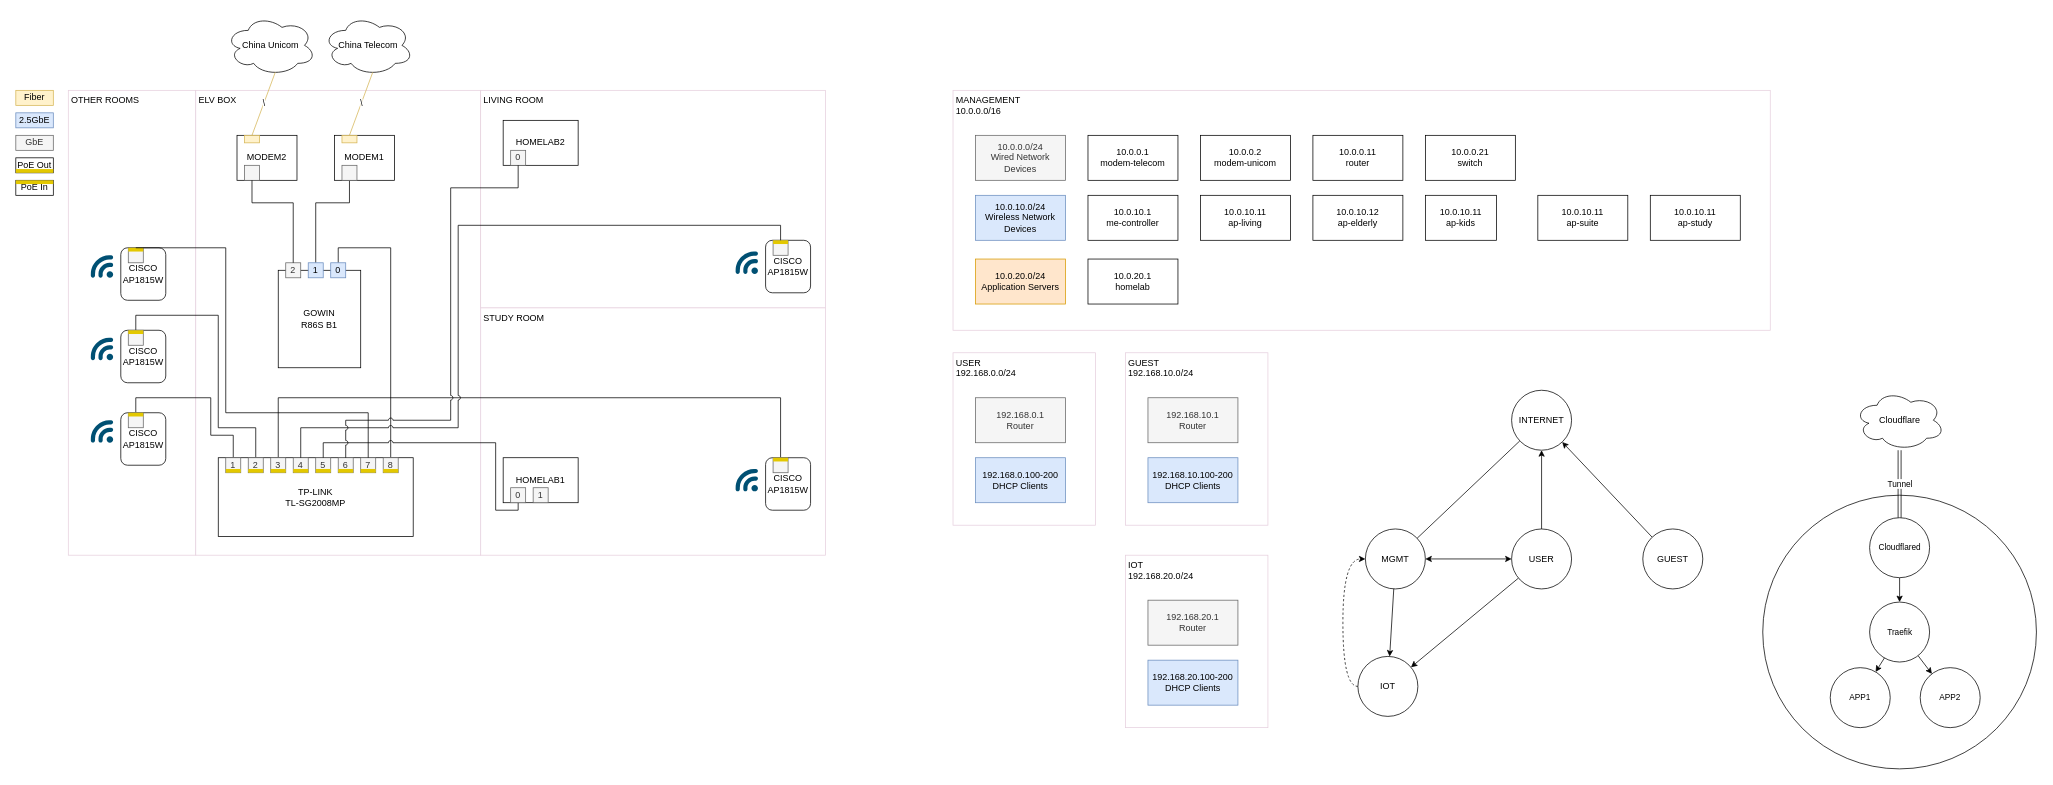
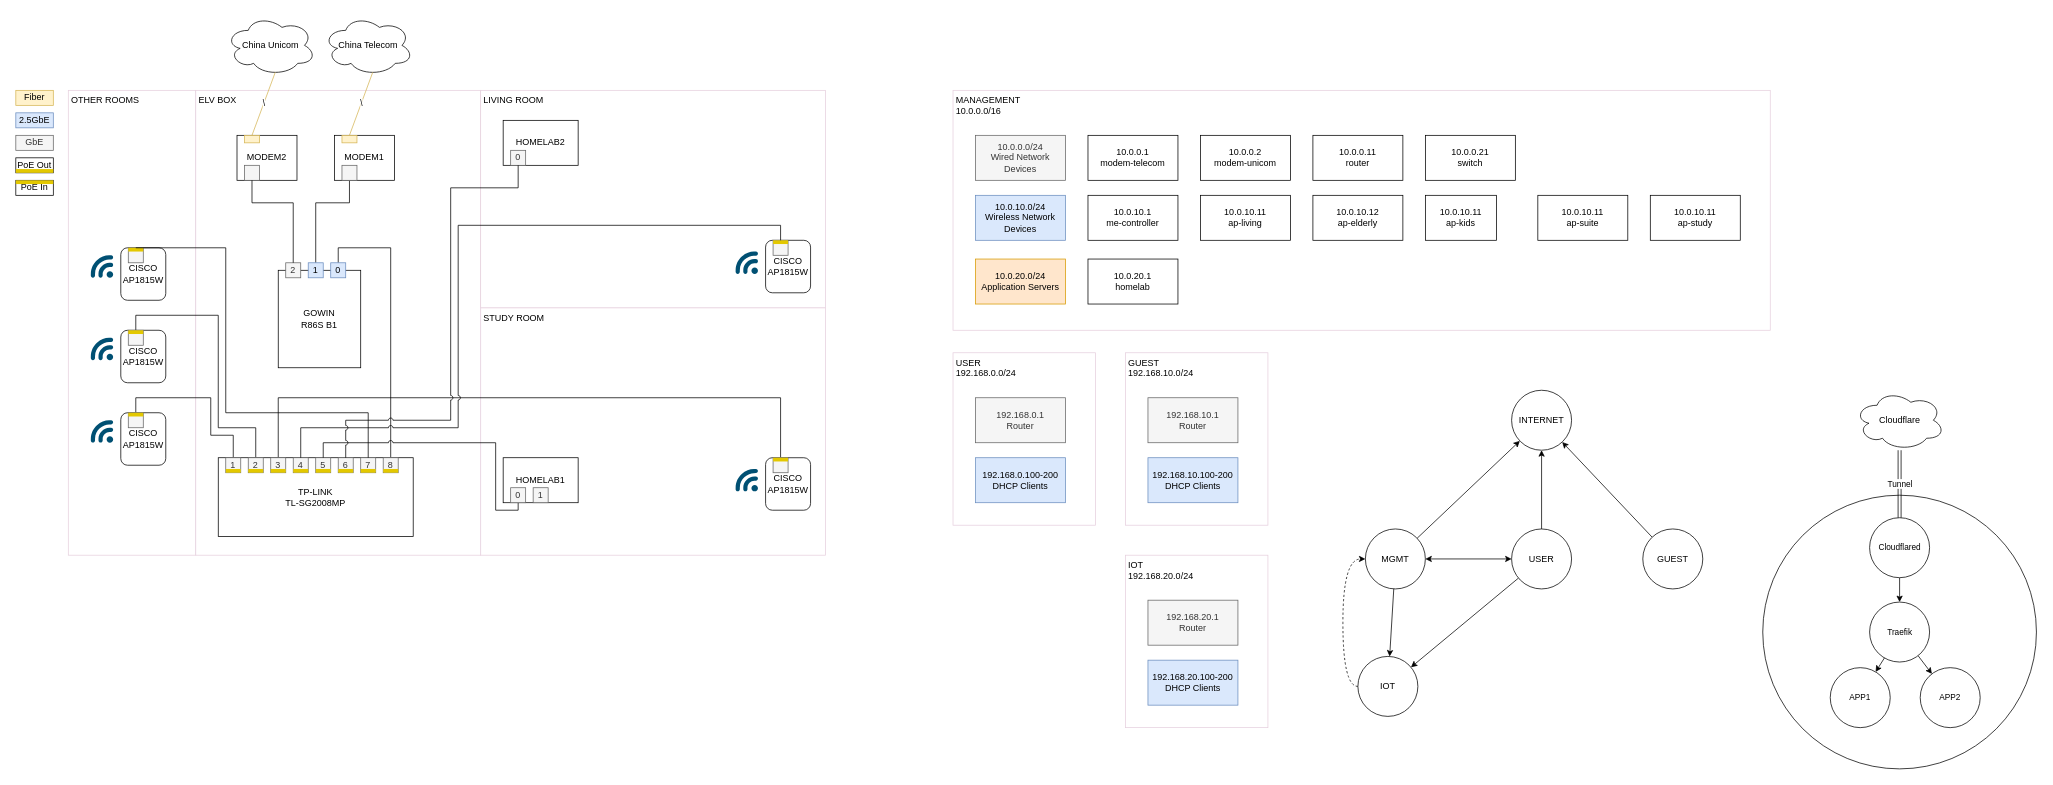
(1517, 444) -> (1515, 446)
